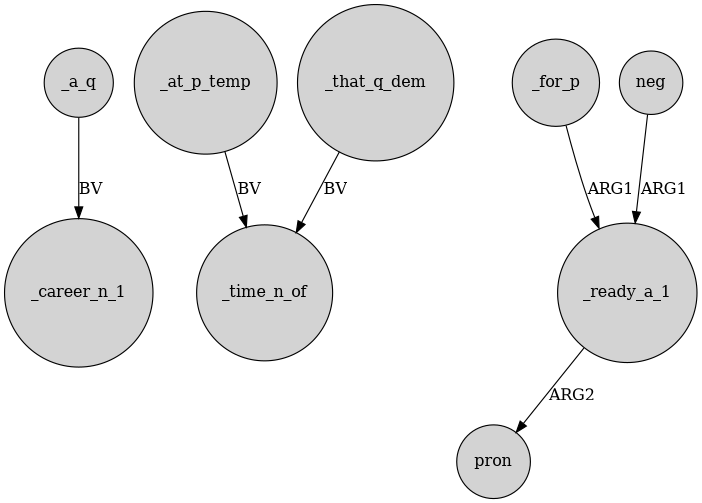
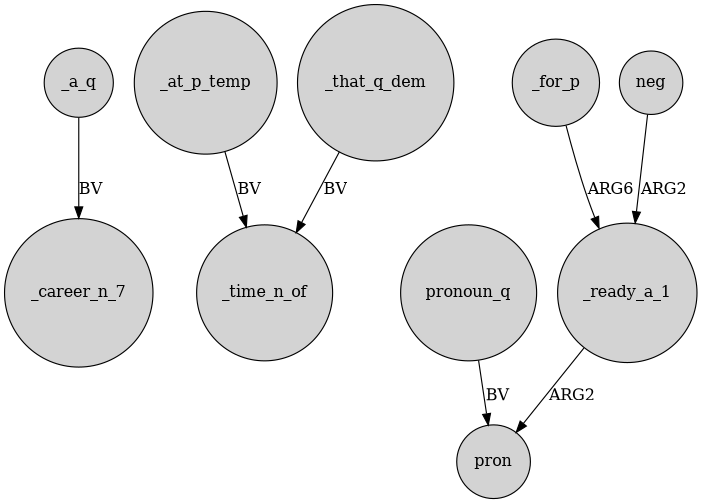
(611, 190) -> (611, 190)
(664, 190) -> (664, 190)
(79, 293) -> (79, 293)
none -> (469, 293)
